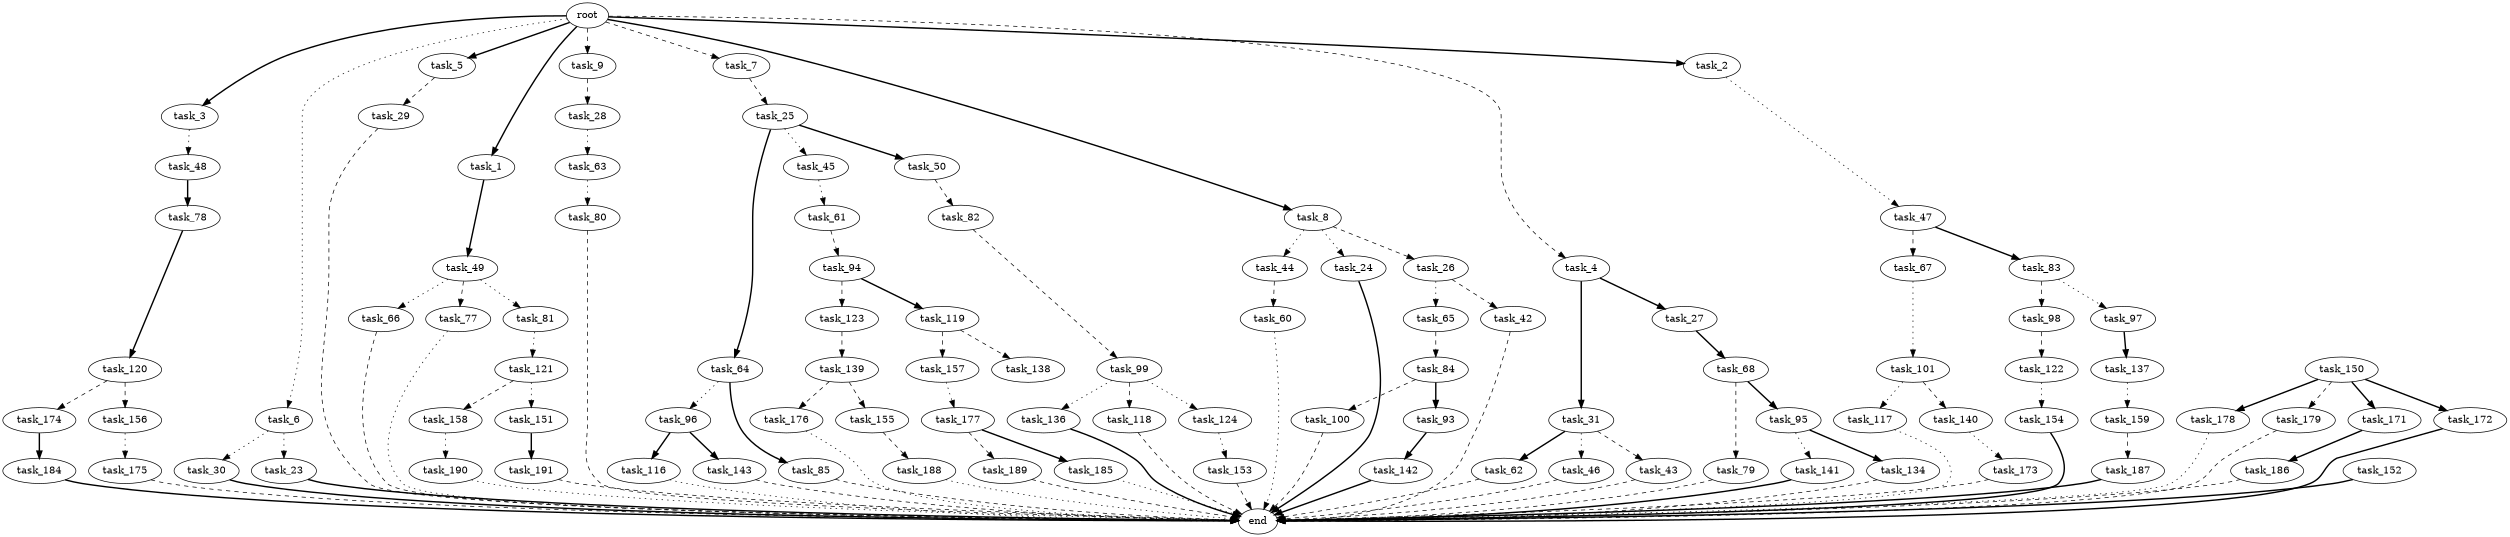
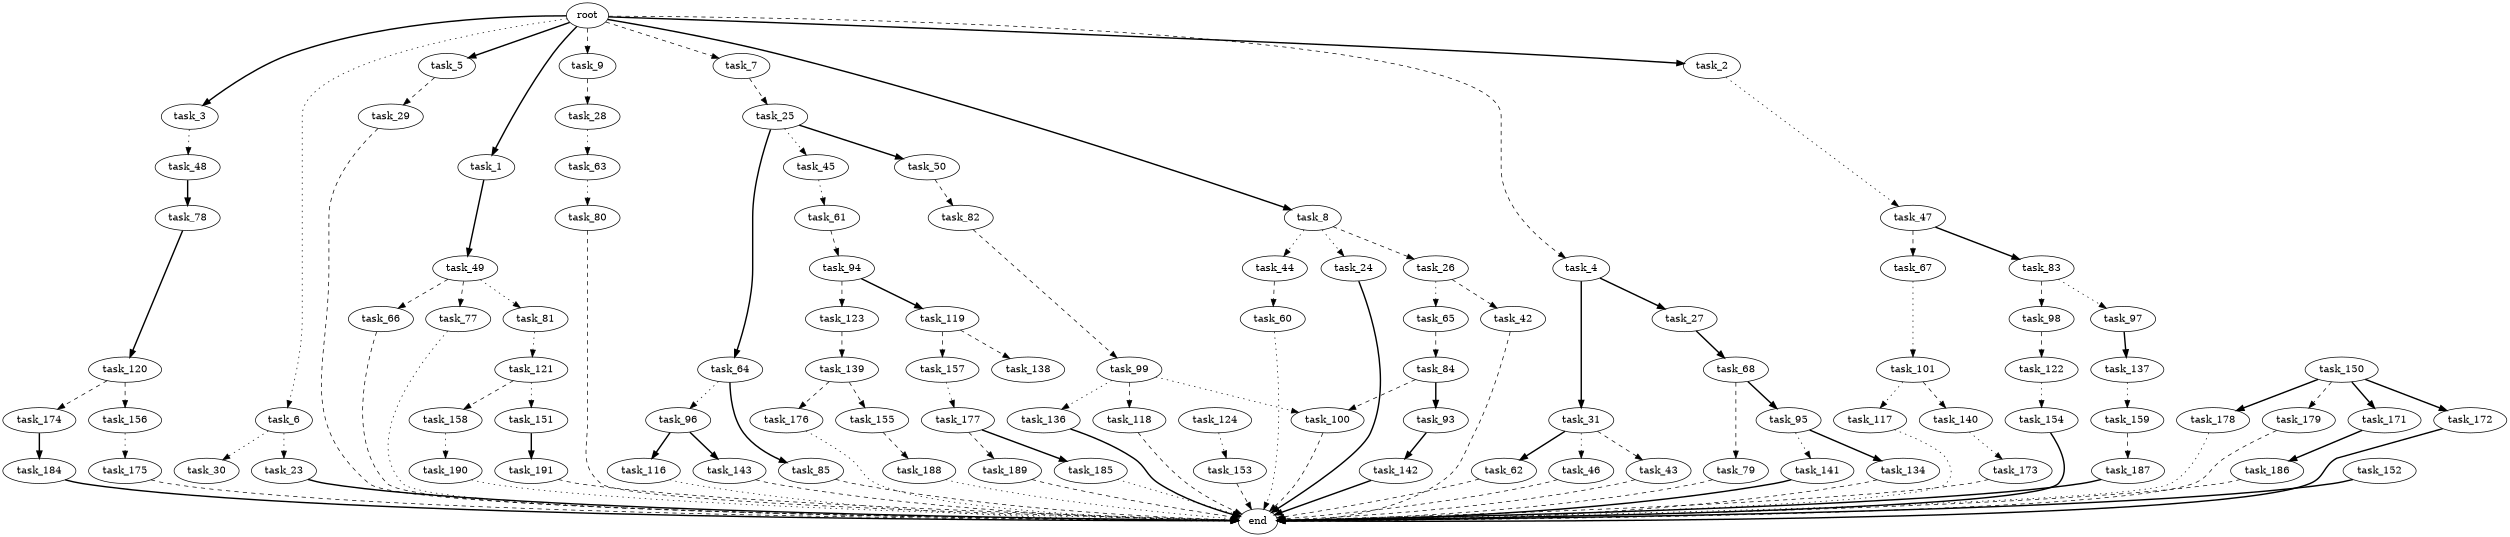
(426, 292) -> (426, 292)
(1169, 393) -> (1224, 394)
(730, 514) -> none
